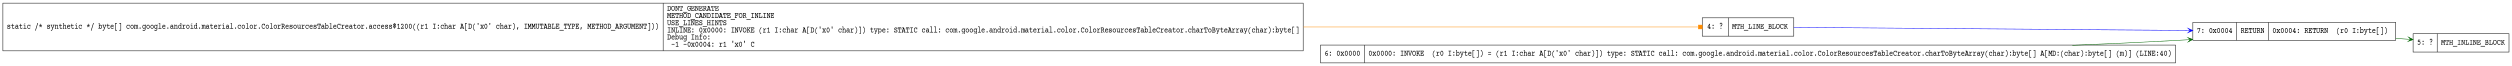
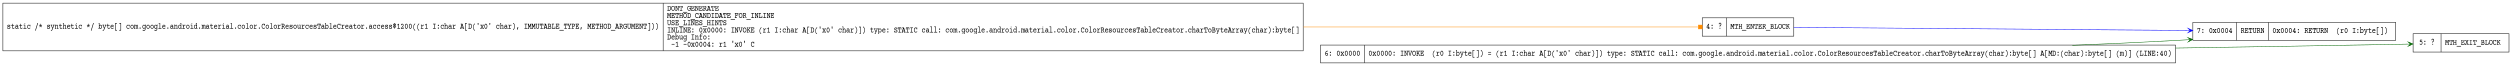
(1760, 27) -> (1760, 27)
(2402, 39) -> (2292, 46)
(2473, 43) -> (2473, 43)
